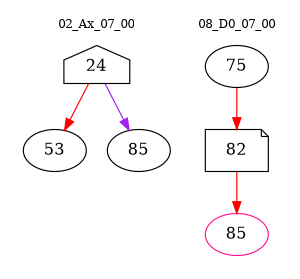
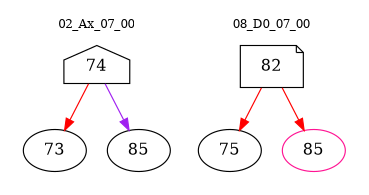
(97, 66) -> (97, 66)
(237, 103) -> (253, 104)
(55, 150) -> (55, 150)
